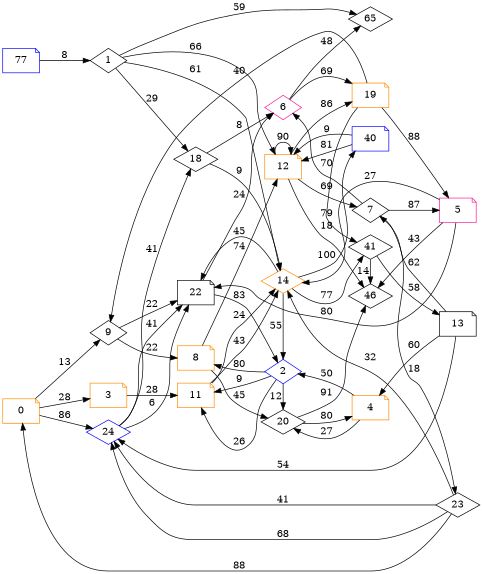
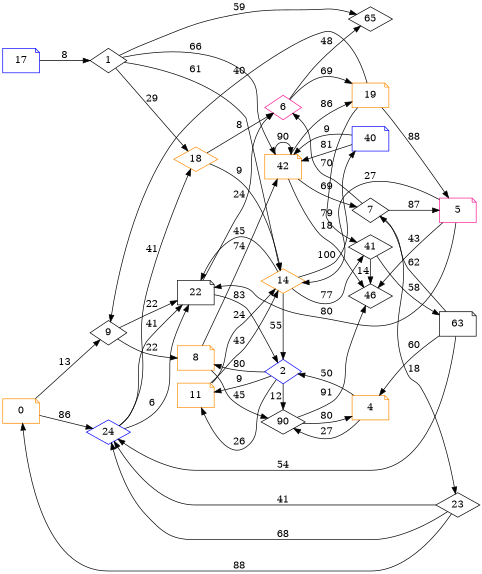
(21, 61) -> (21, 61)
(196, 159) -> (196, 159)
(283, 167) -> (283, 167)
(458, 324) -> (458, 324)
(381, 379) -> none
(108, 395) -> none
(283, 422) -> (283, 422)
